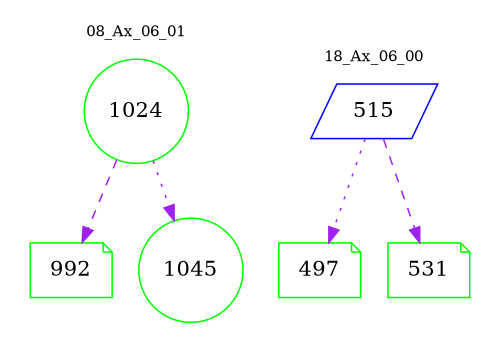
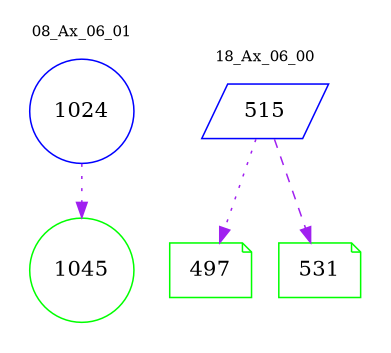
(136, 111) -> (82, 111)
(71, 270) -> none
